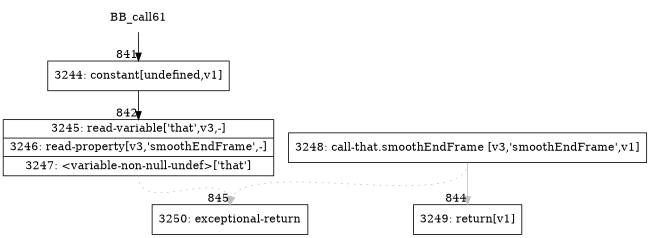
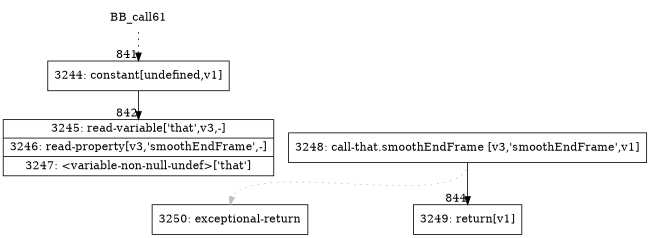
(138, 42) -> (138, 42)
(468, 180) -> (468, 180)
(180, 191) -> none
